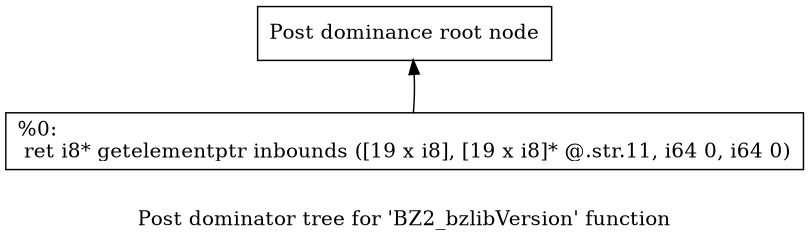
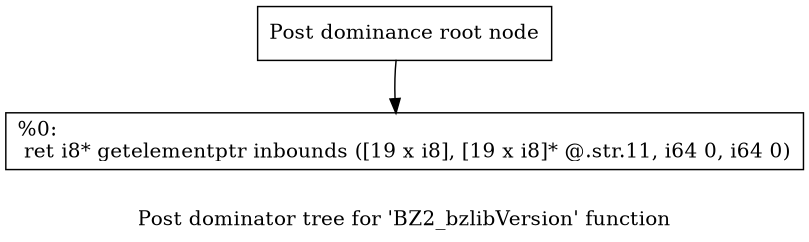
(414, 94) -> (395, 79)
